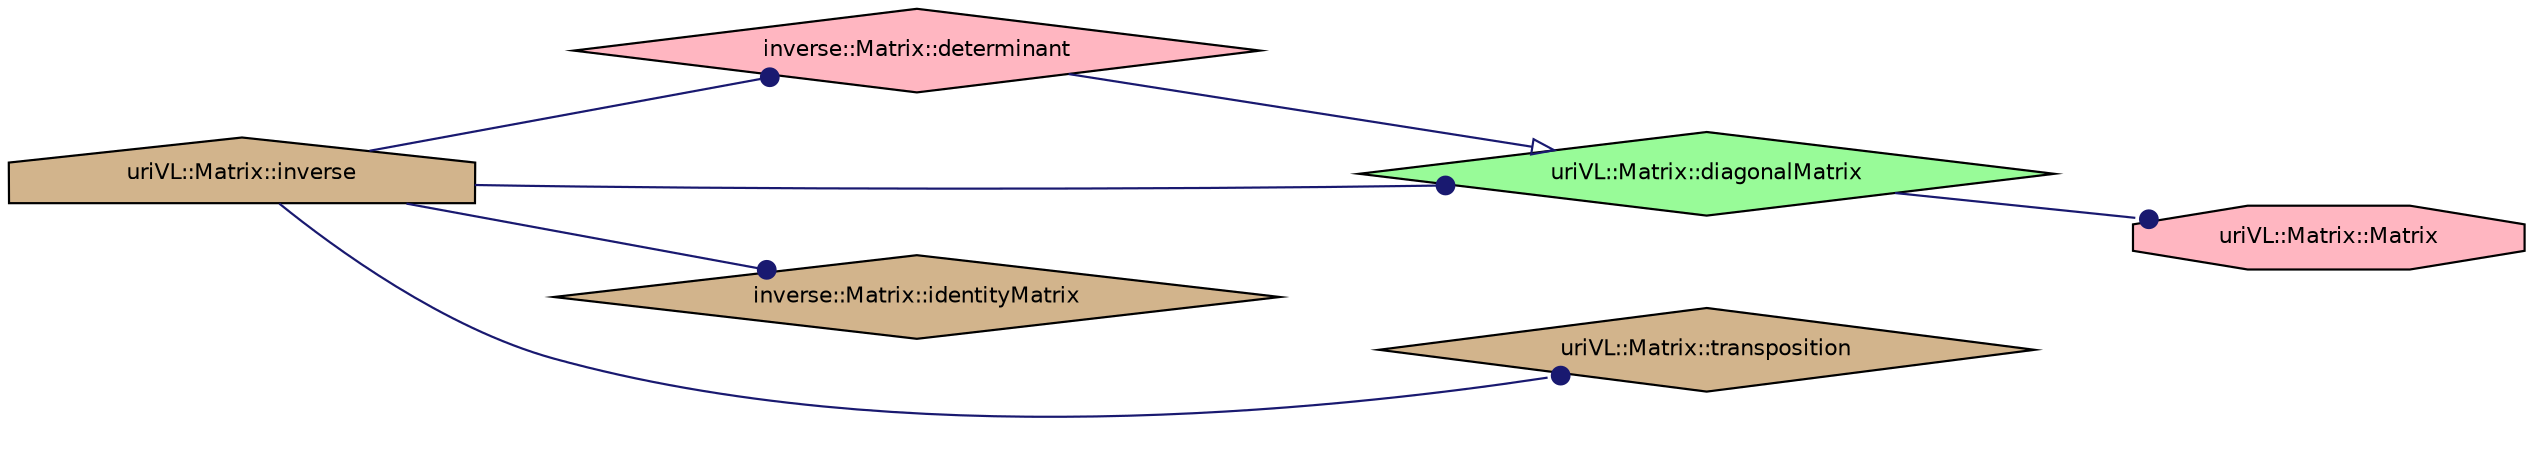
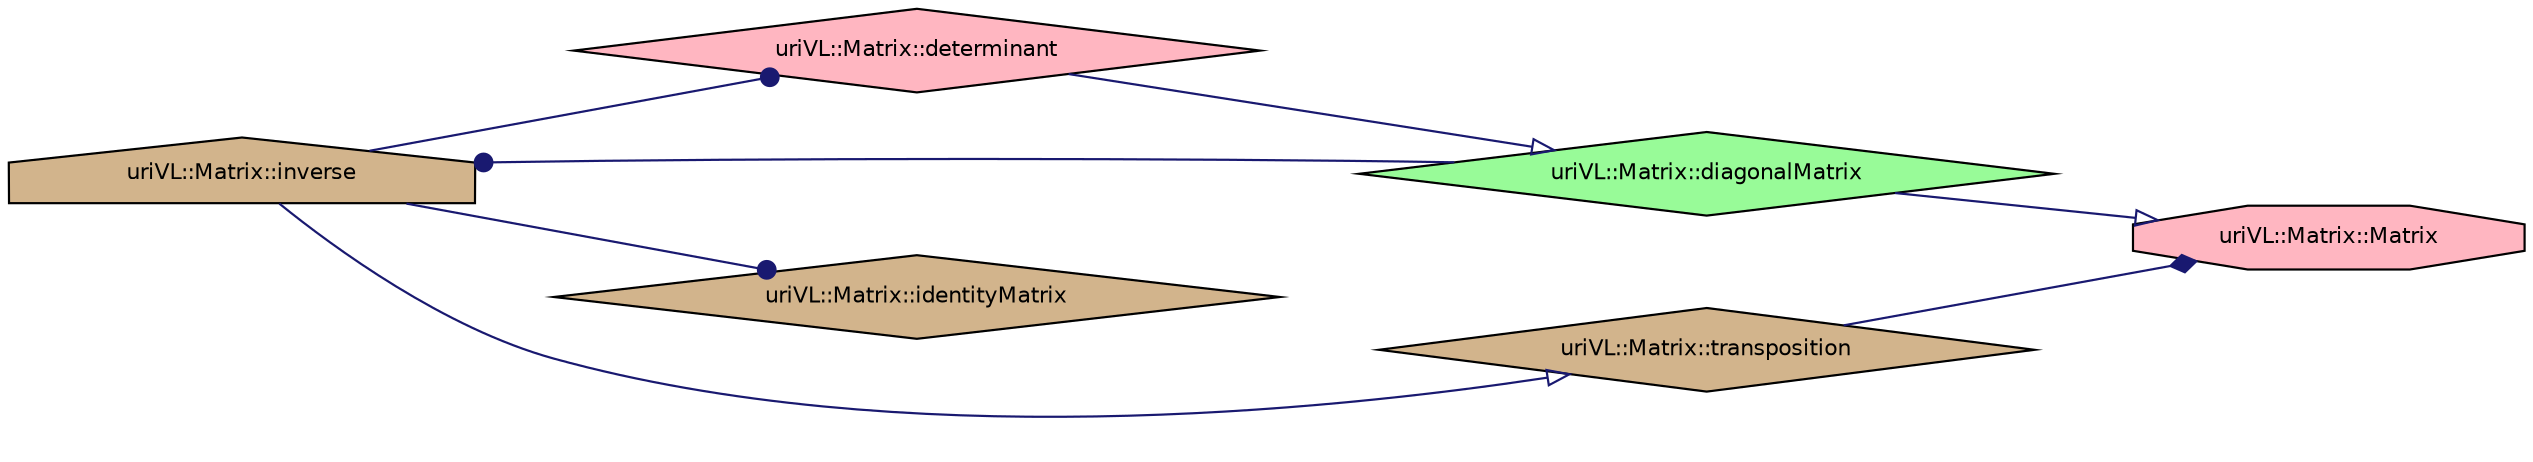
(917, 51) -> (917, 51)
(956, 189) -> (974, 159)
(2015, 205) -> (2015, 205)
none -> (2007, 296)
(917, 297) -> (917, 297)
(891, 411) -> (891, 411)
